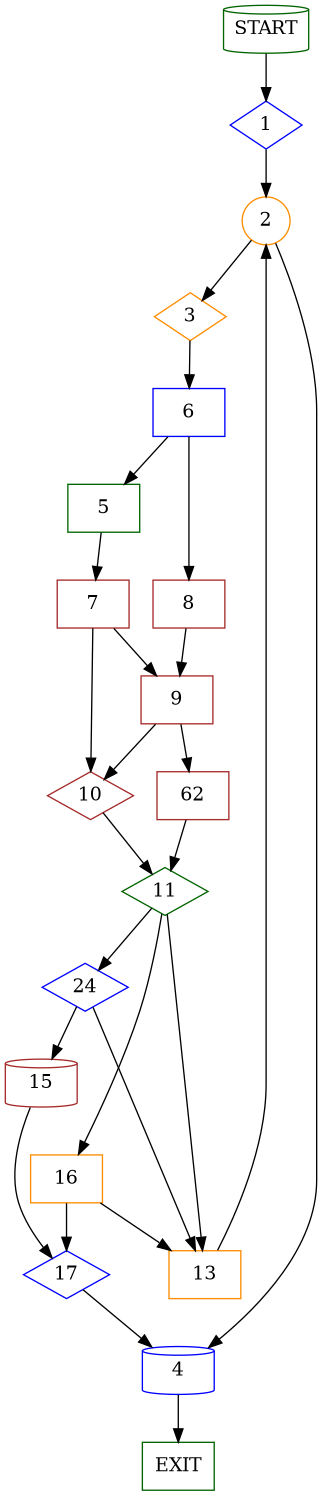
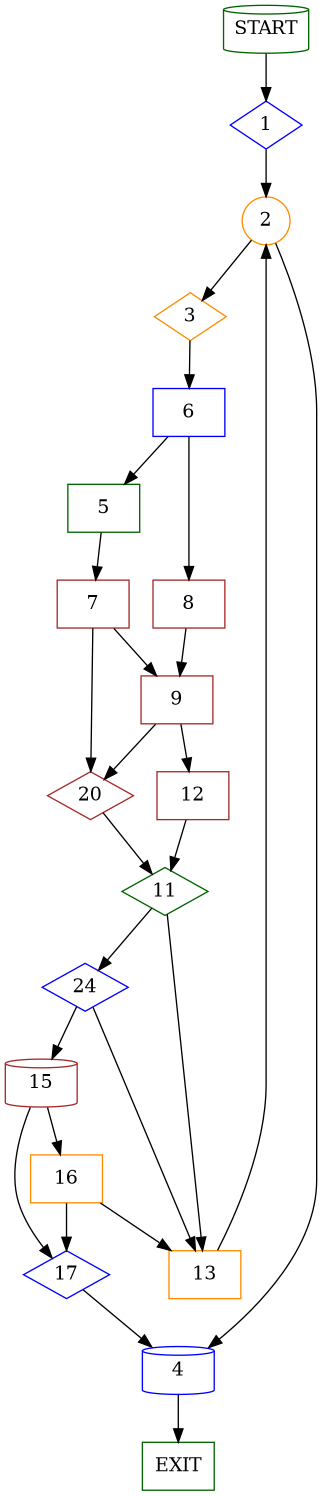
(90, 796) -> (90, 796)
(193, 796) -> (193, 796)
(133, 1031) -> (52, 1125)
